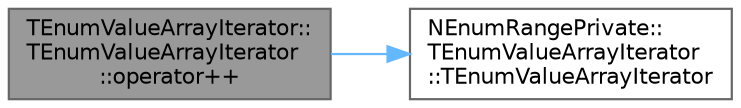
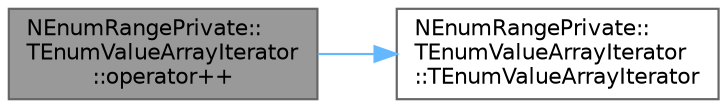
(170, 54) -> (163, 54)
